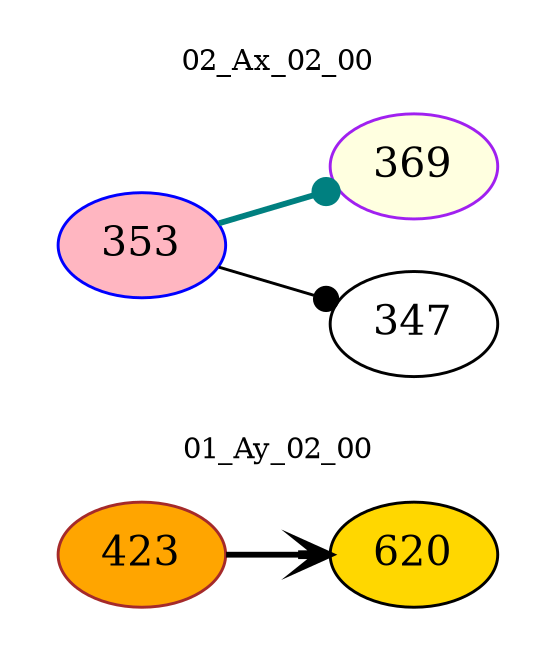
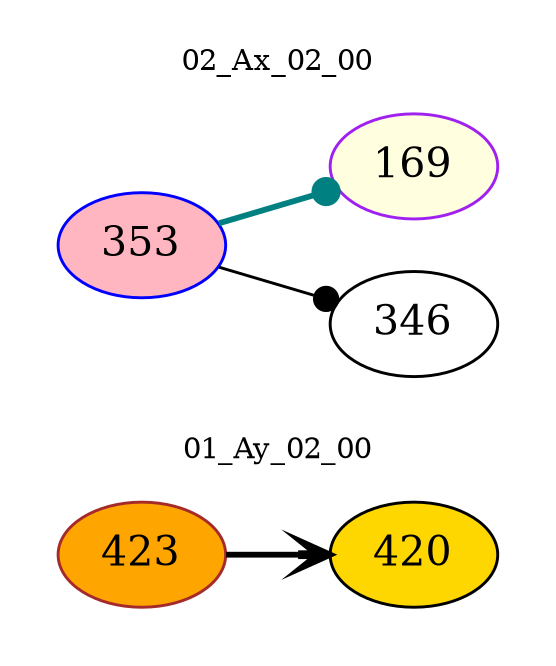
(414, 166) -> (414, 166)
(414, 324) -> (414, 324)
(414, 555) -> (414, 555)
